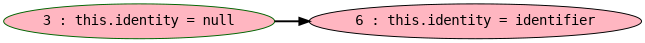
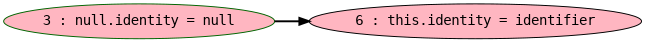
(139, 21) -> (139, 21)
